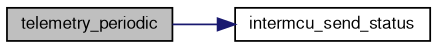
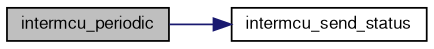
(90, 24) -> (88, 24)
